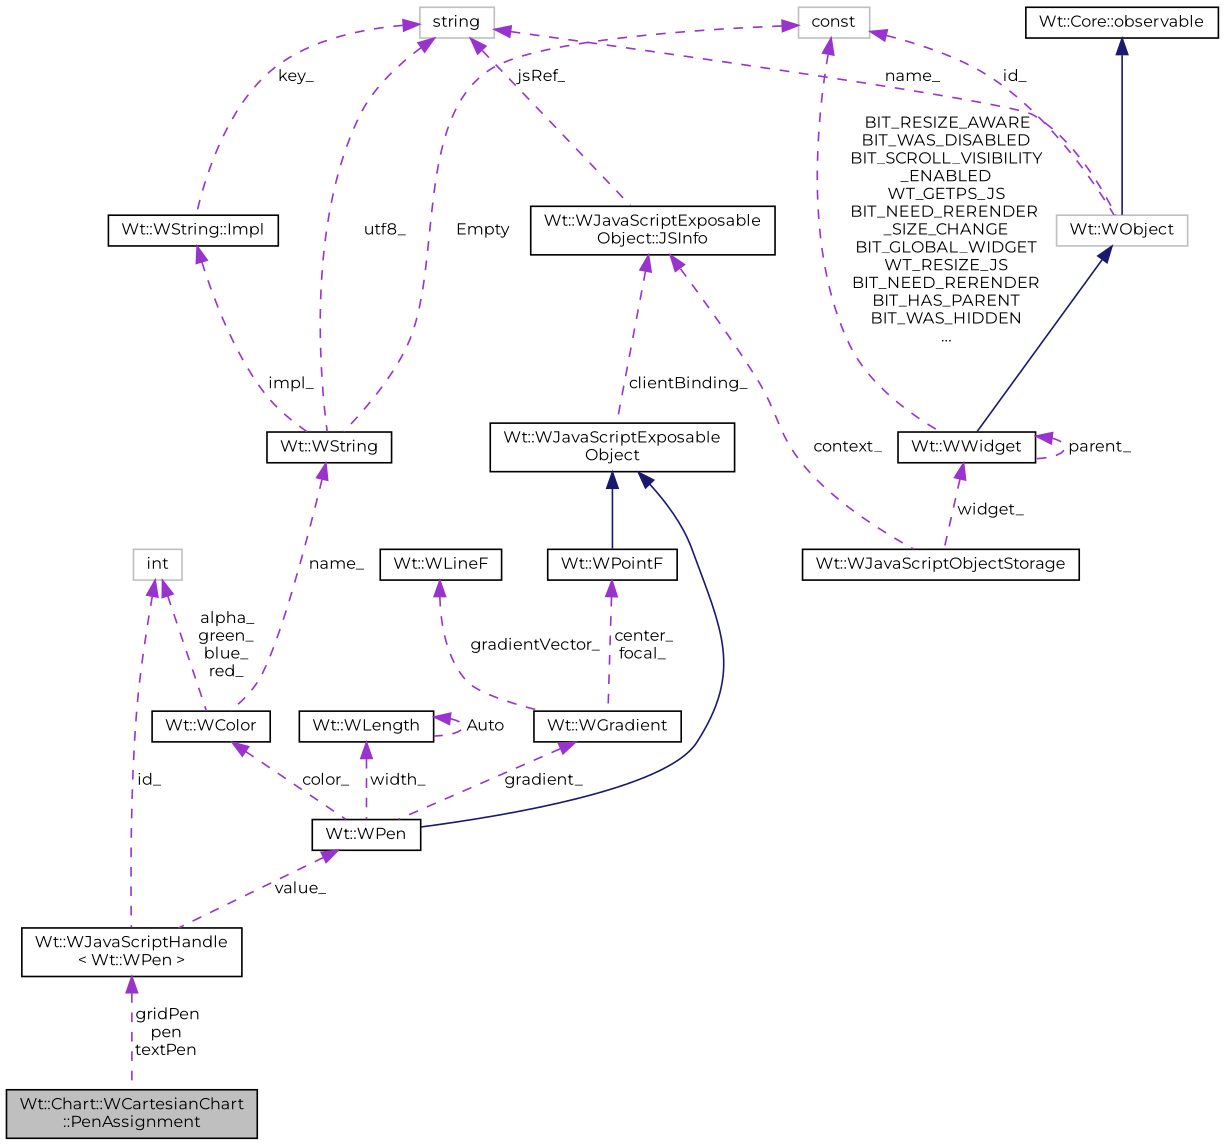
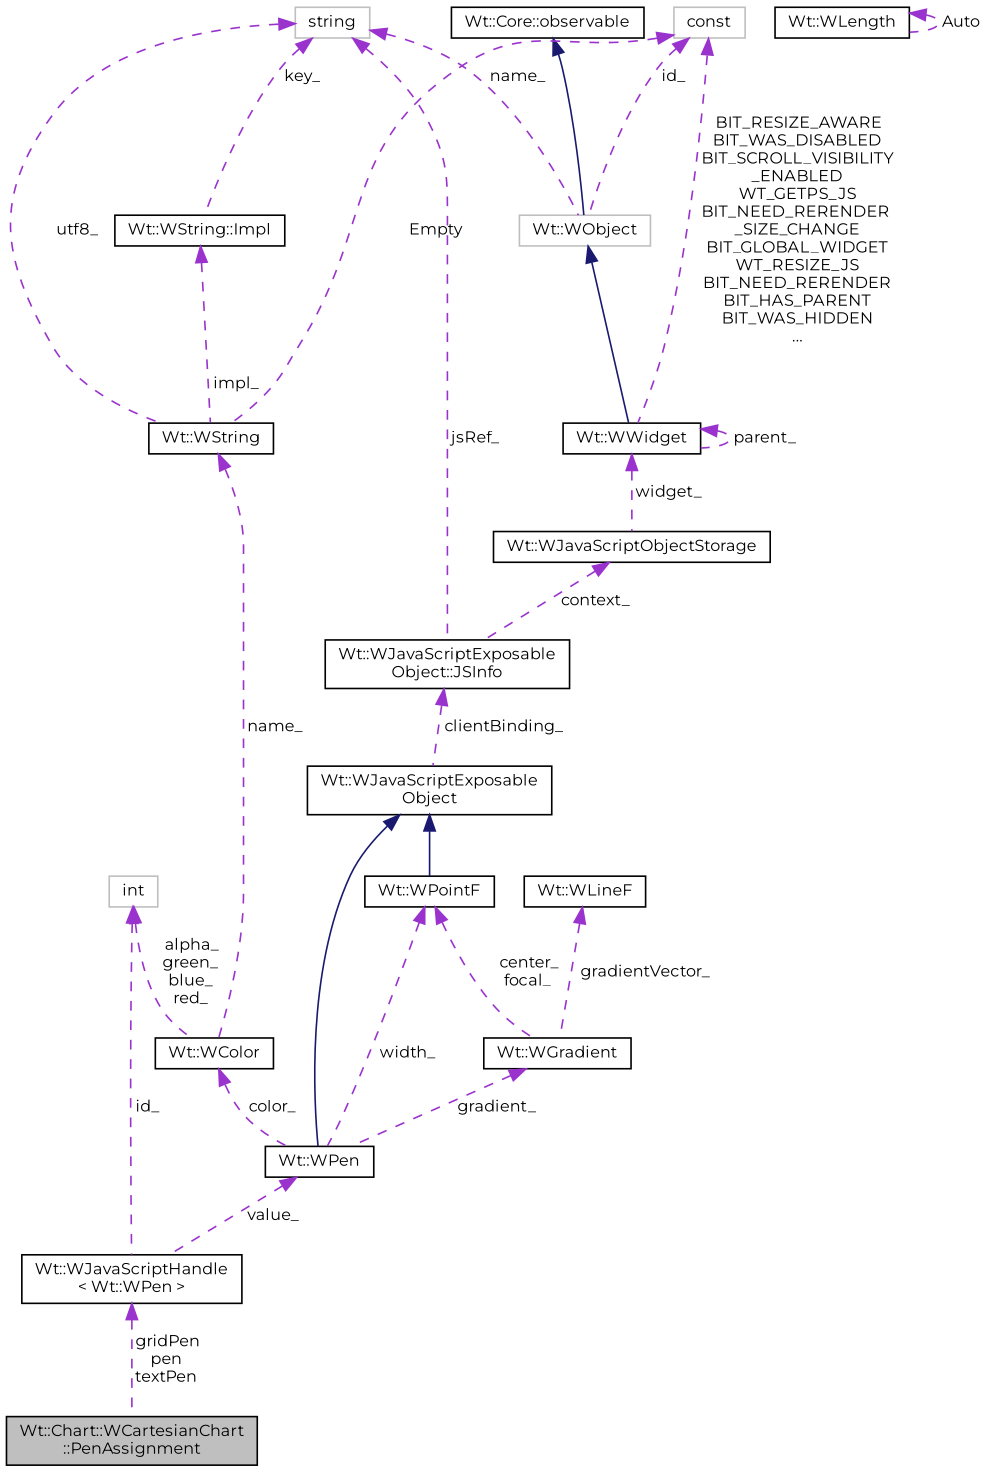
(780, 425) -> (540, 606)
(366, 789) -> (377, 1035)
